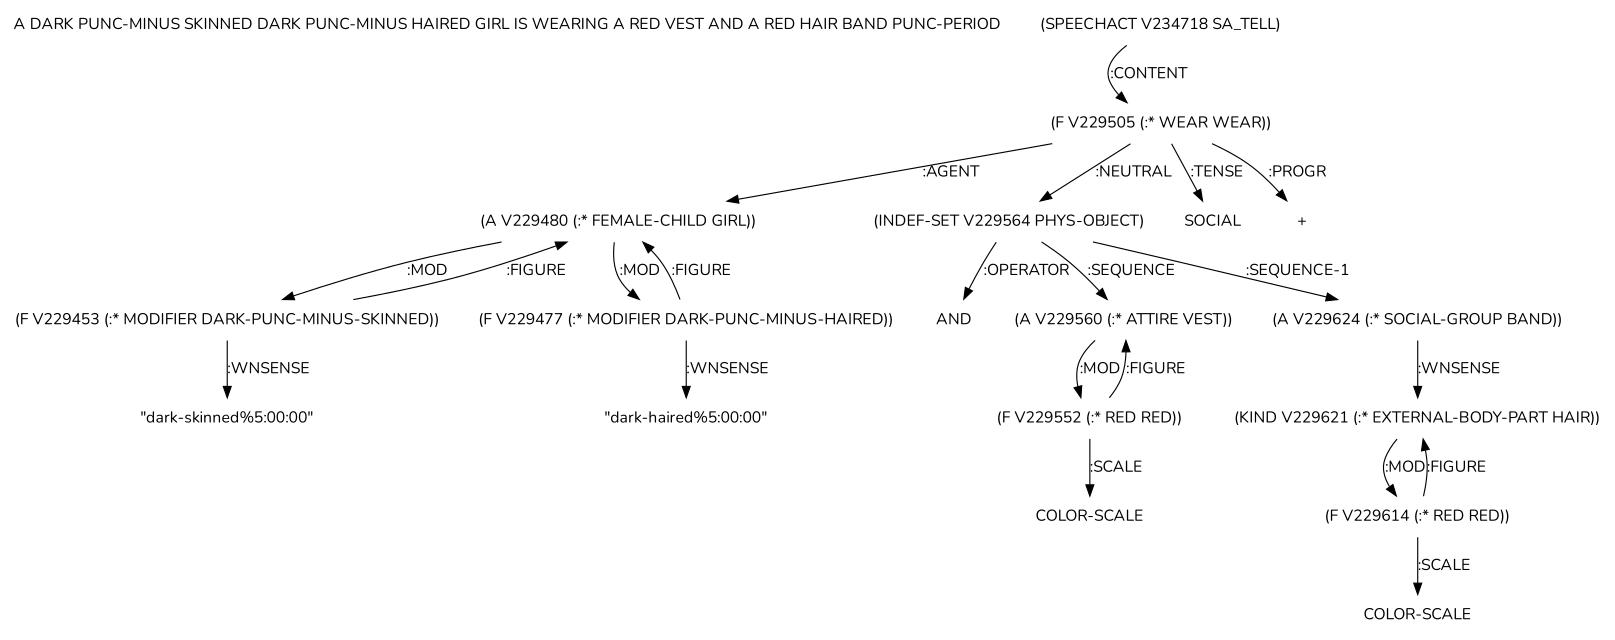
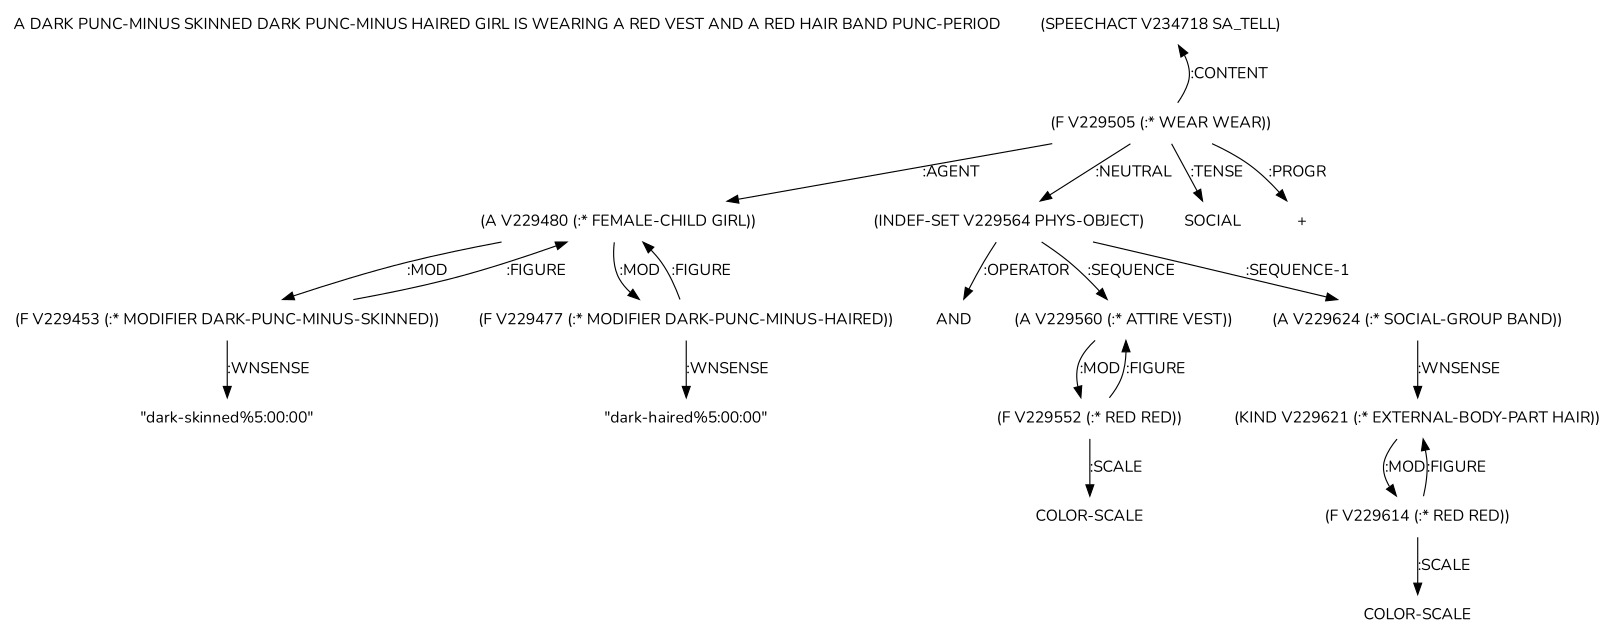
(1109, 68) -> (1189, 80)
